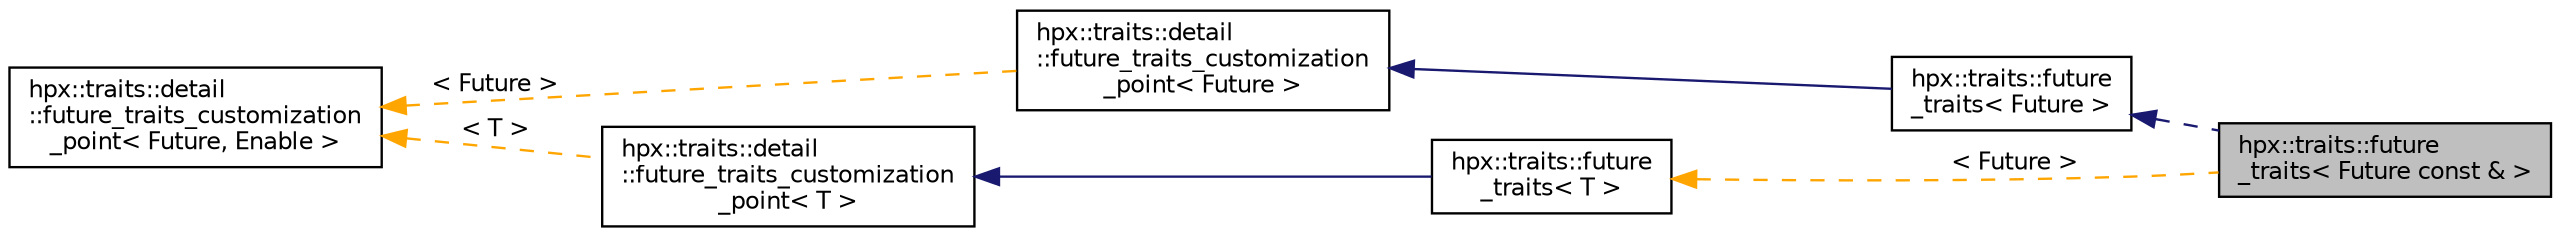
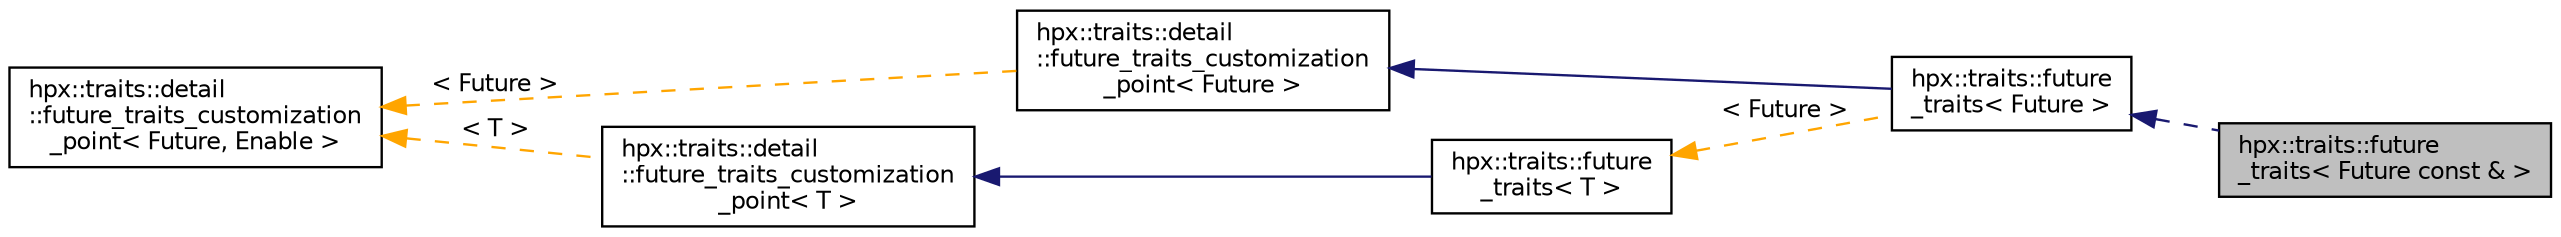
(1958, 180) -> (1794, 133)
